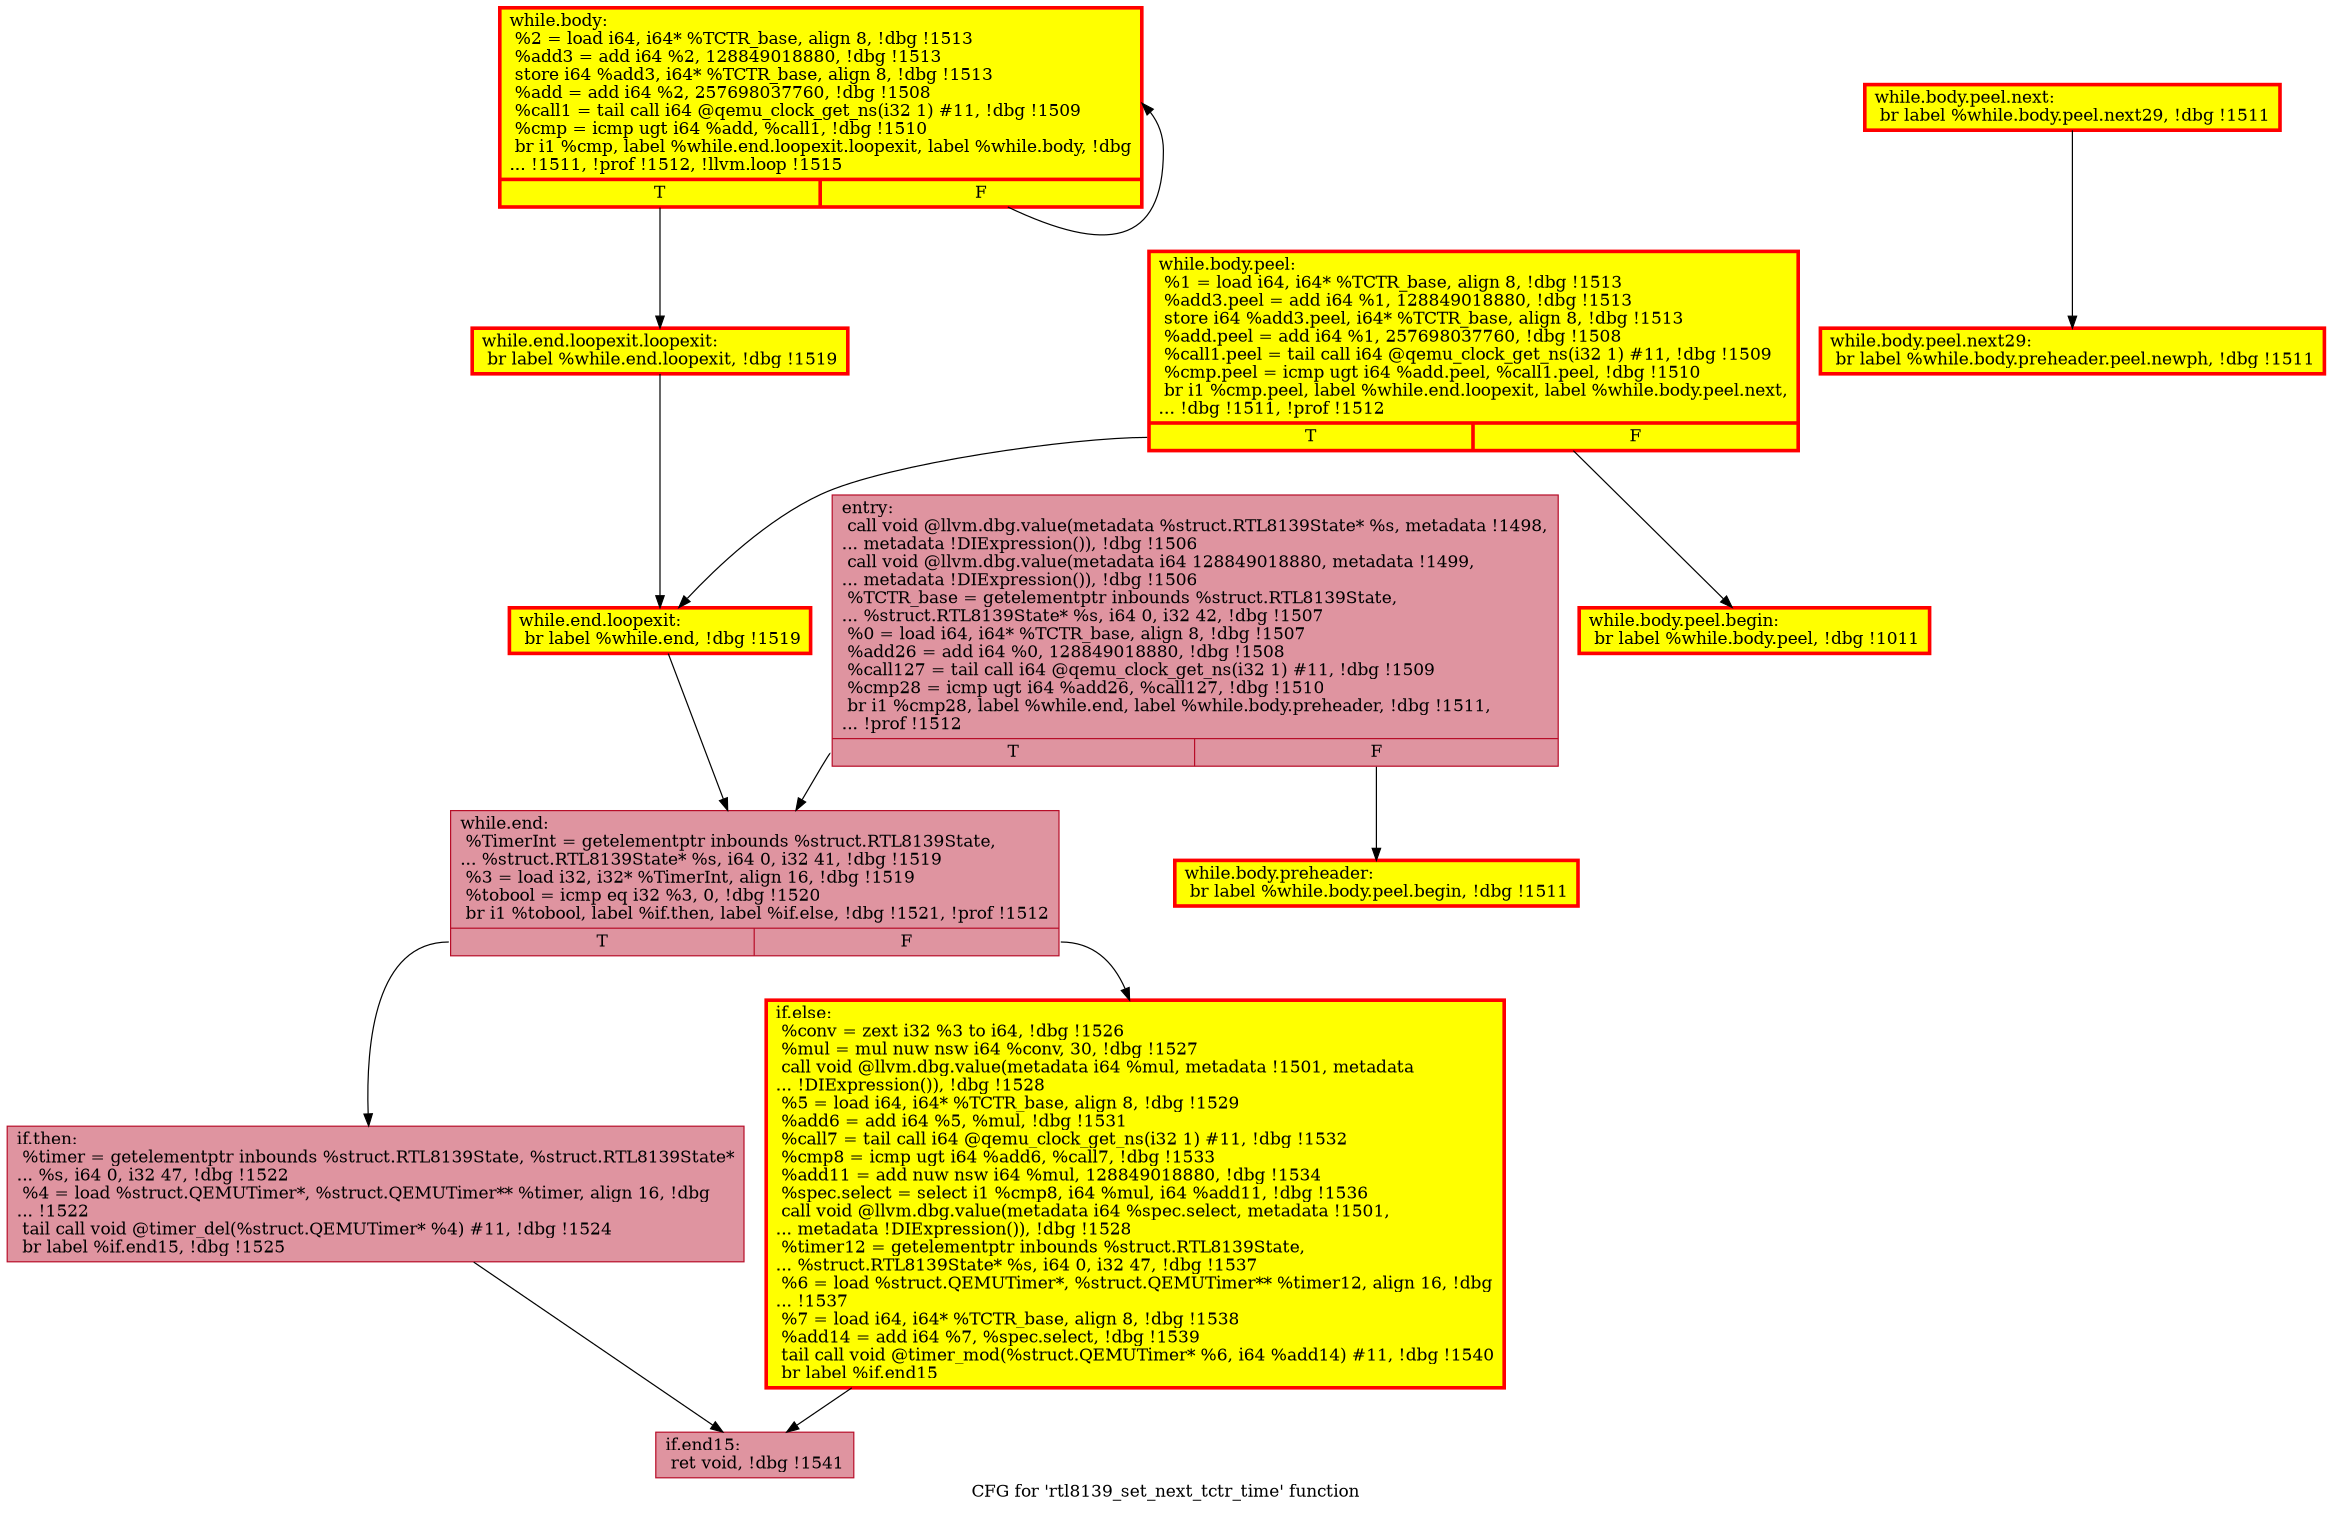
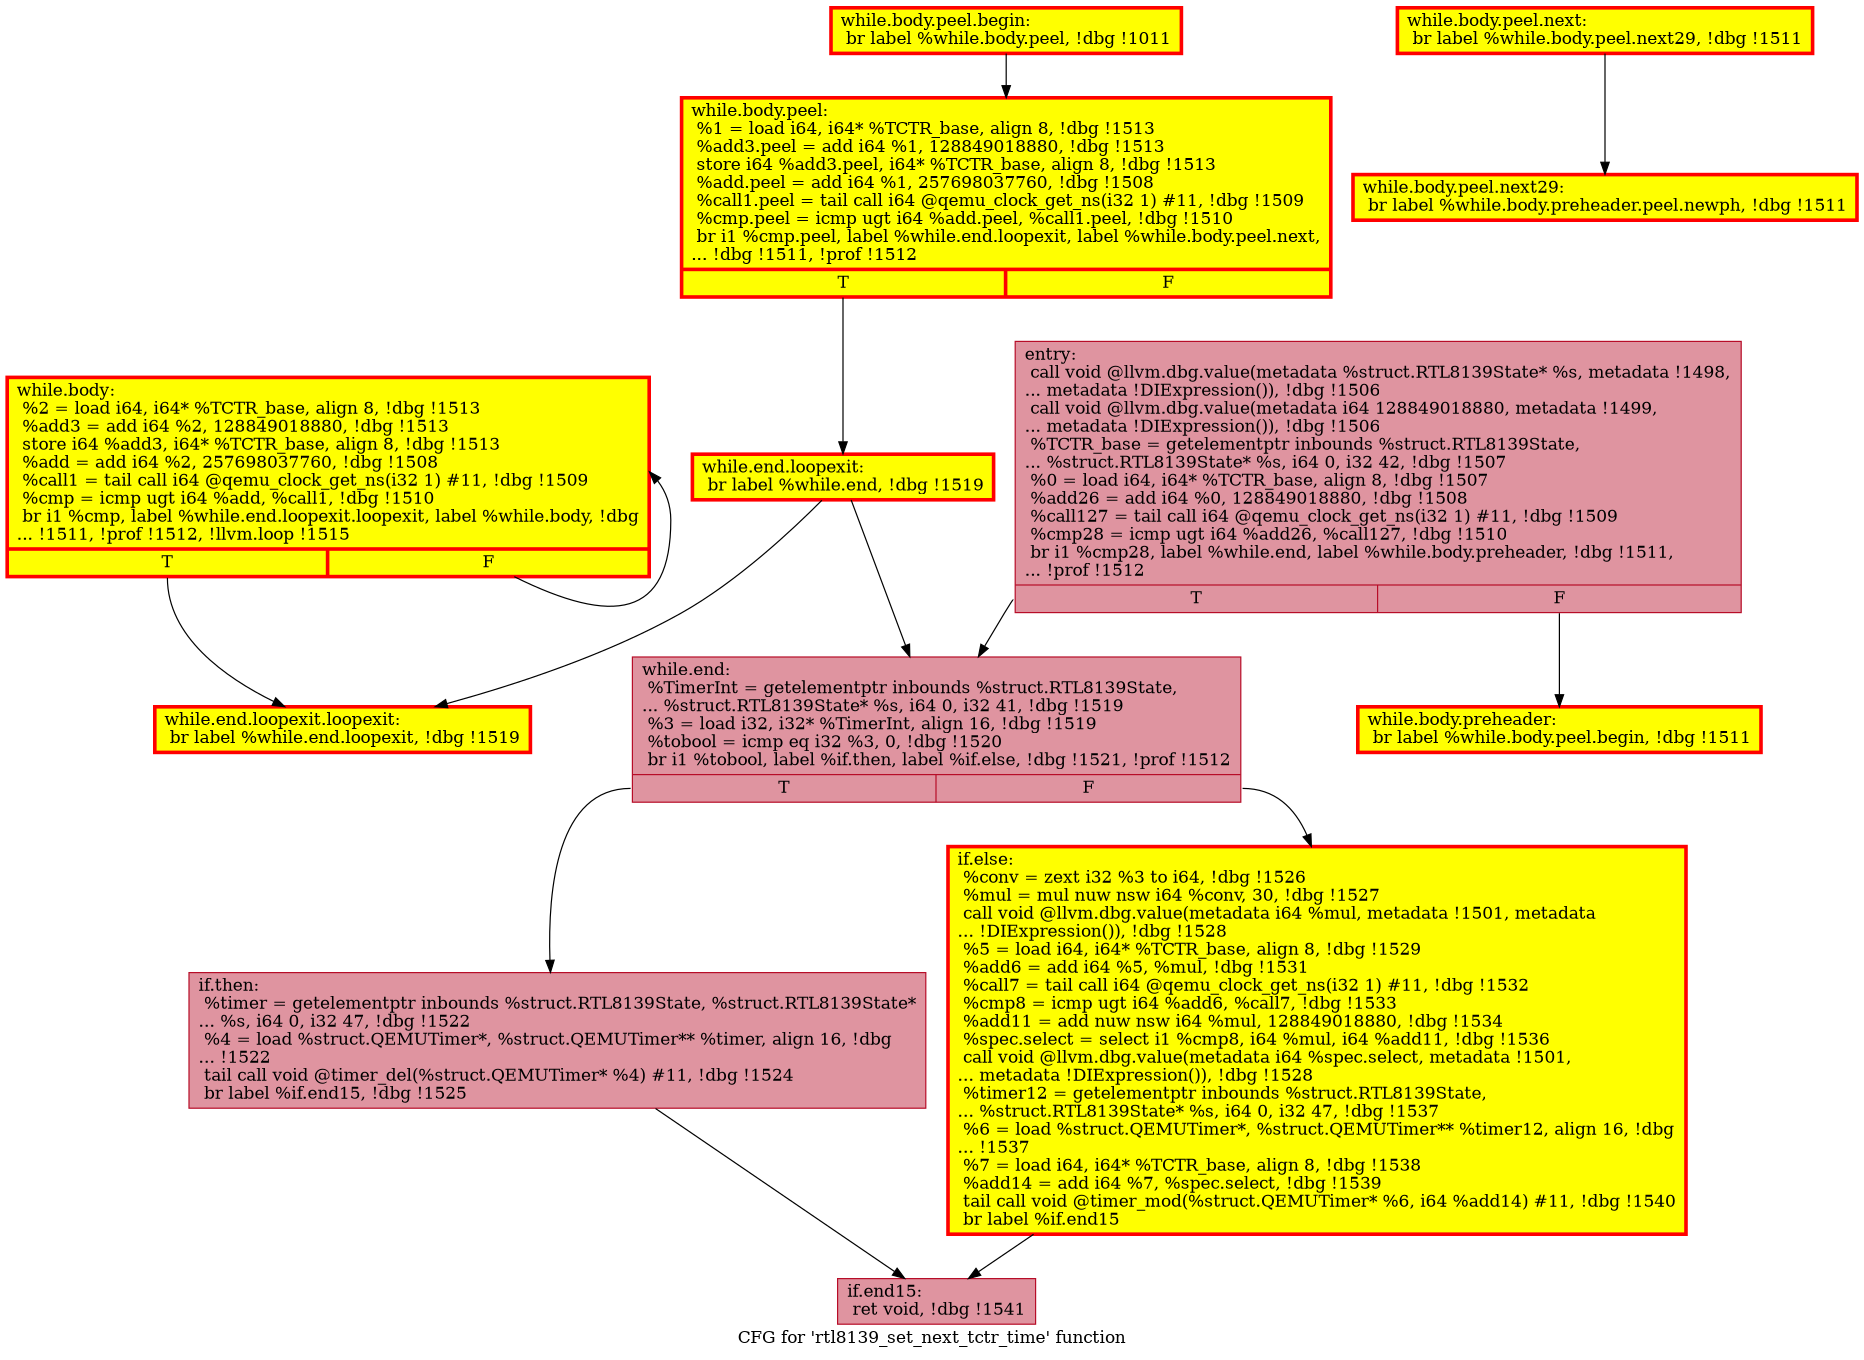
(660, 485) -> (650, 630)
(1648, 525) -> (1006, 70)
